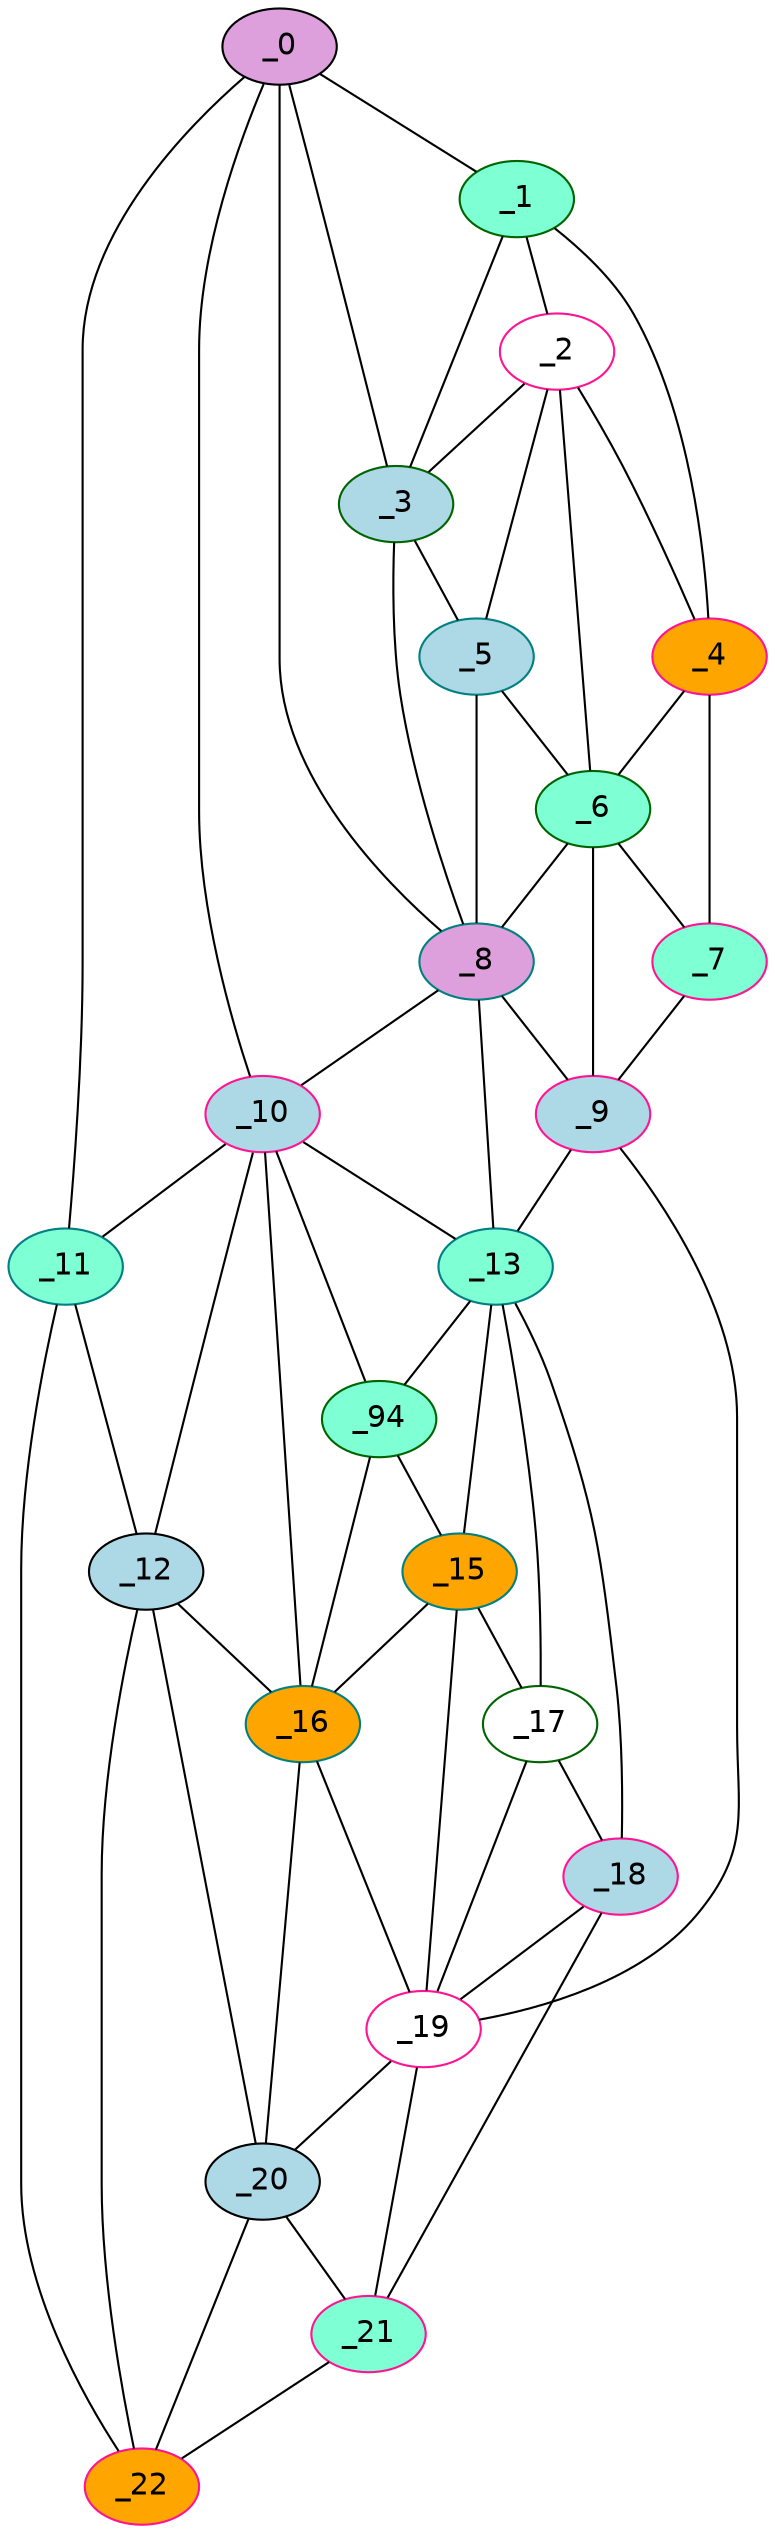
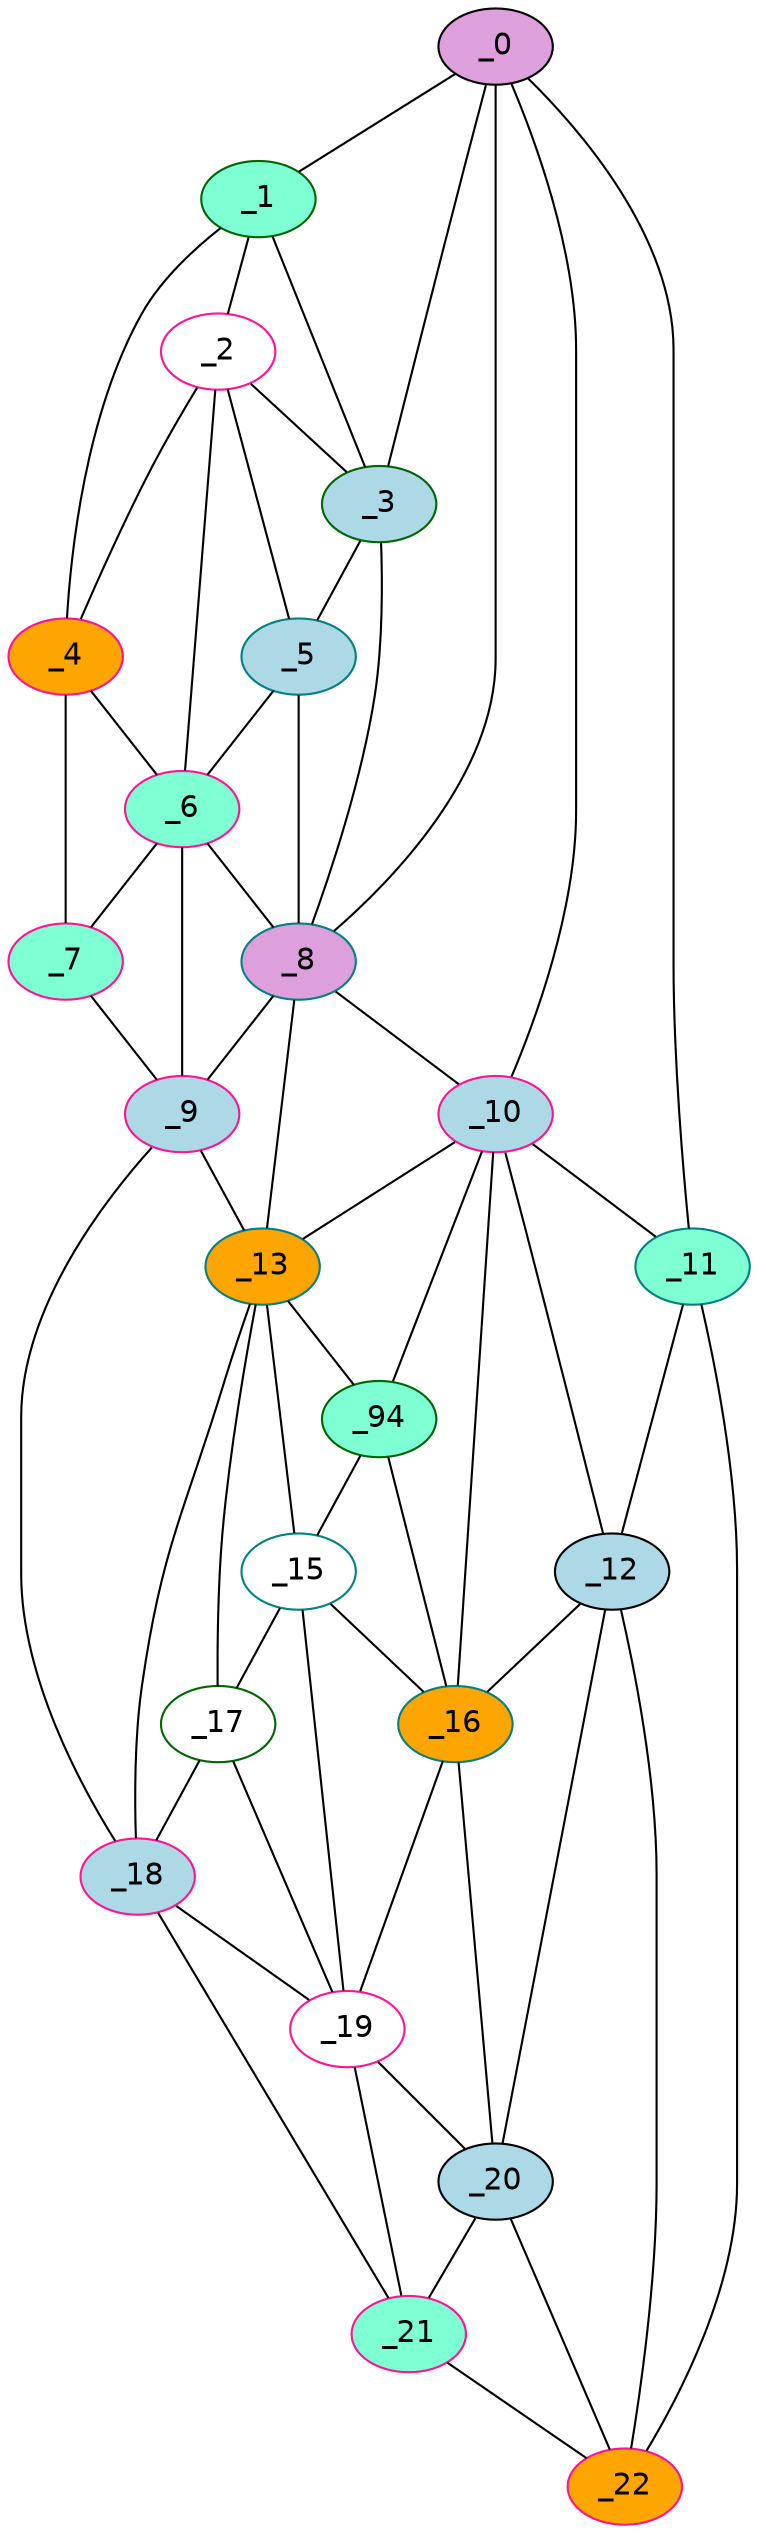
(593, 809) -> (182, 809)
(496, 1267) -> (263, 1267)
(460, 1572) -> (299, 1572)
(737, 1645) -> (21, 1486)
